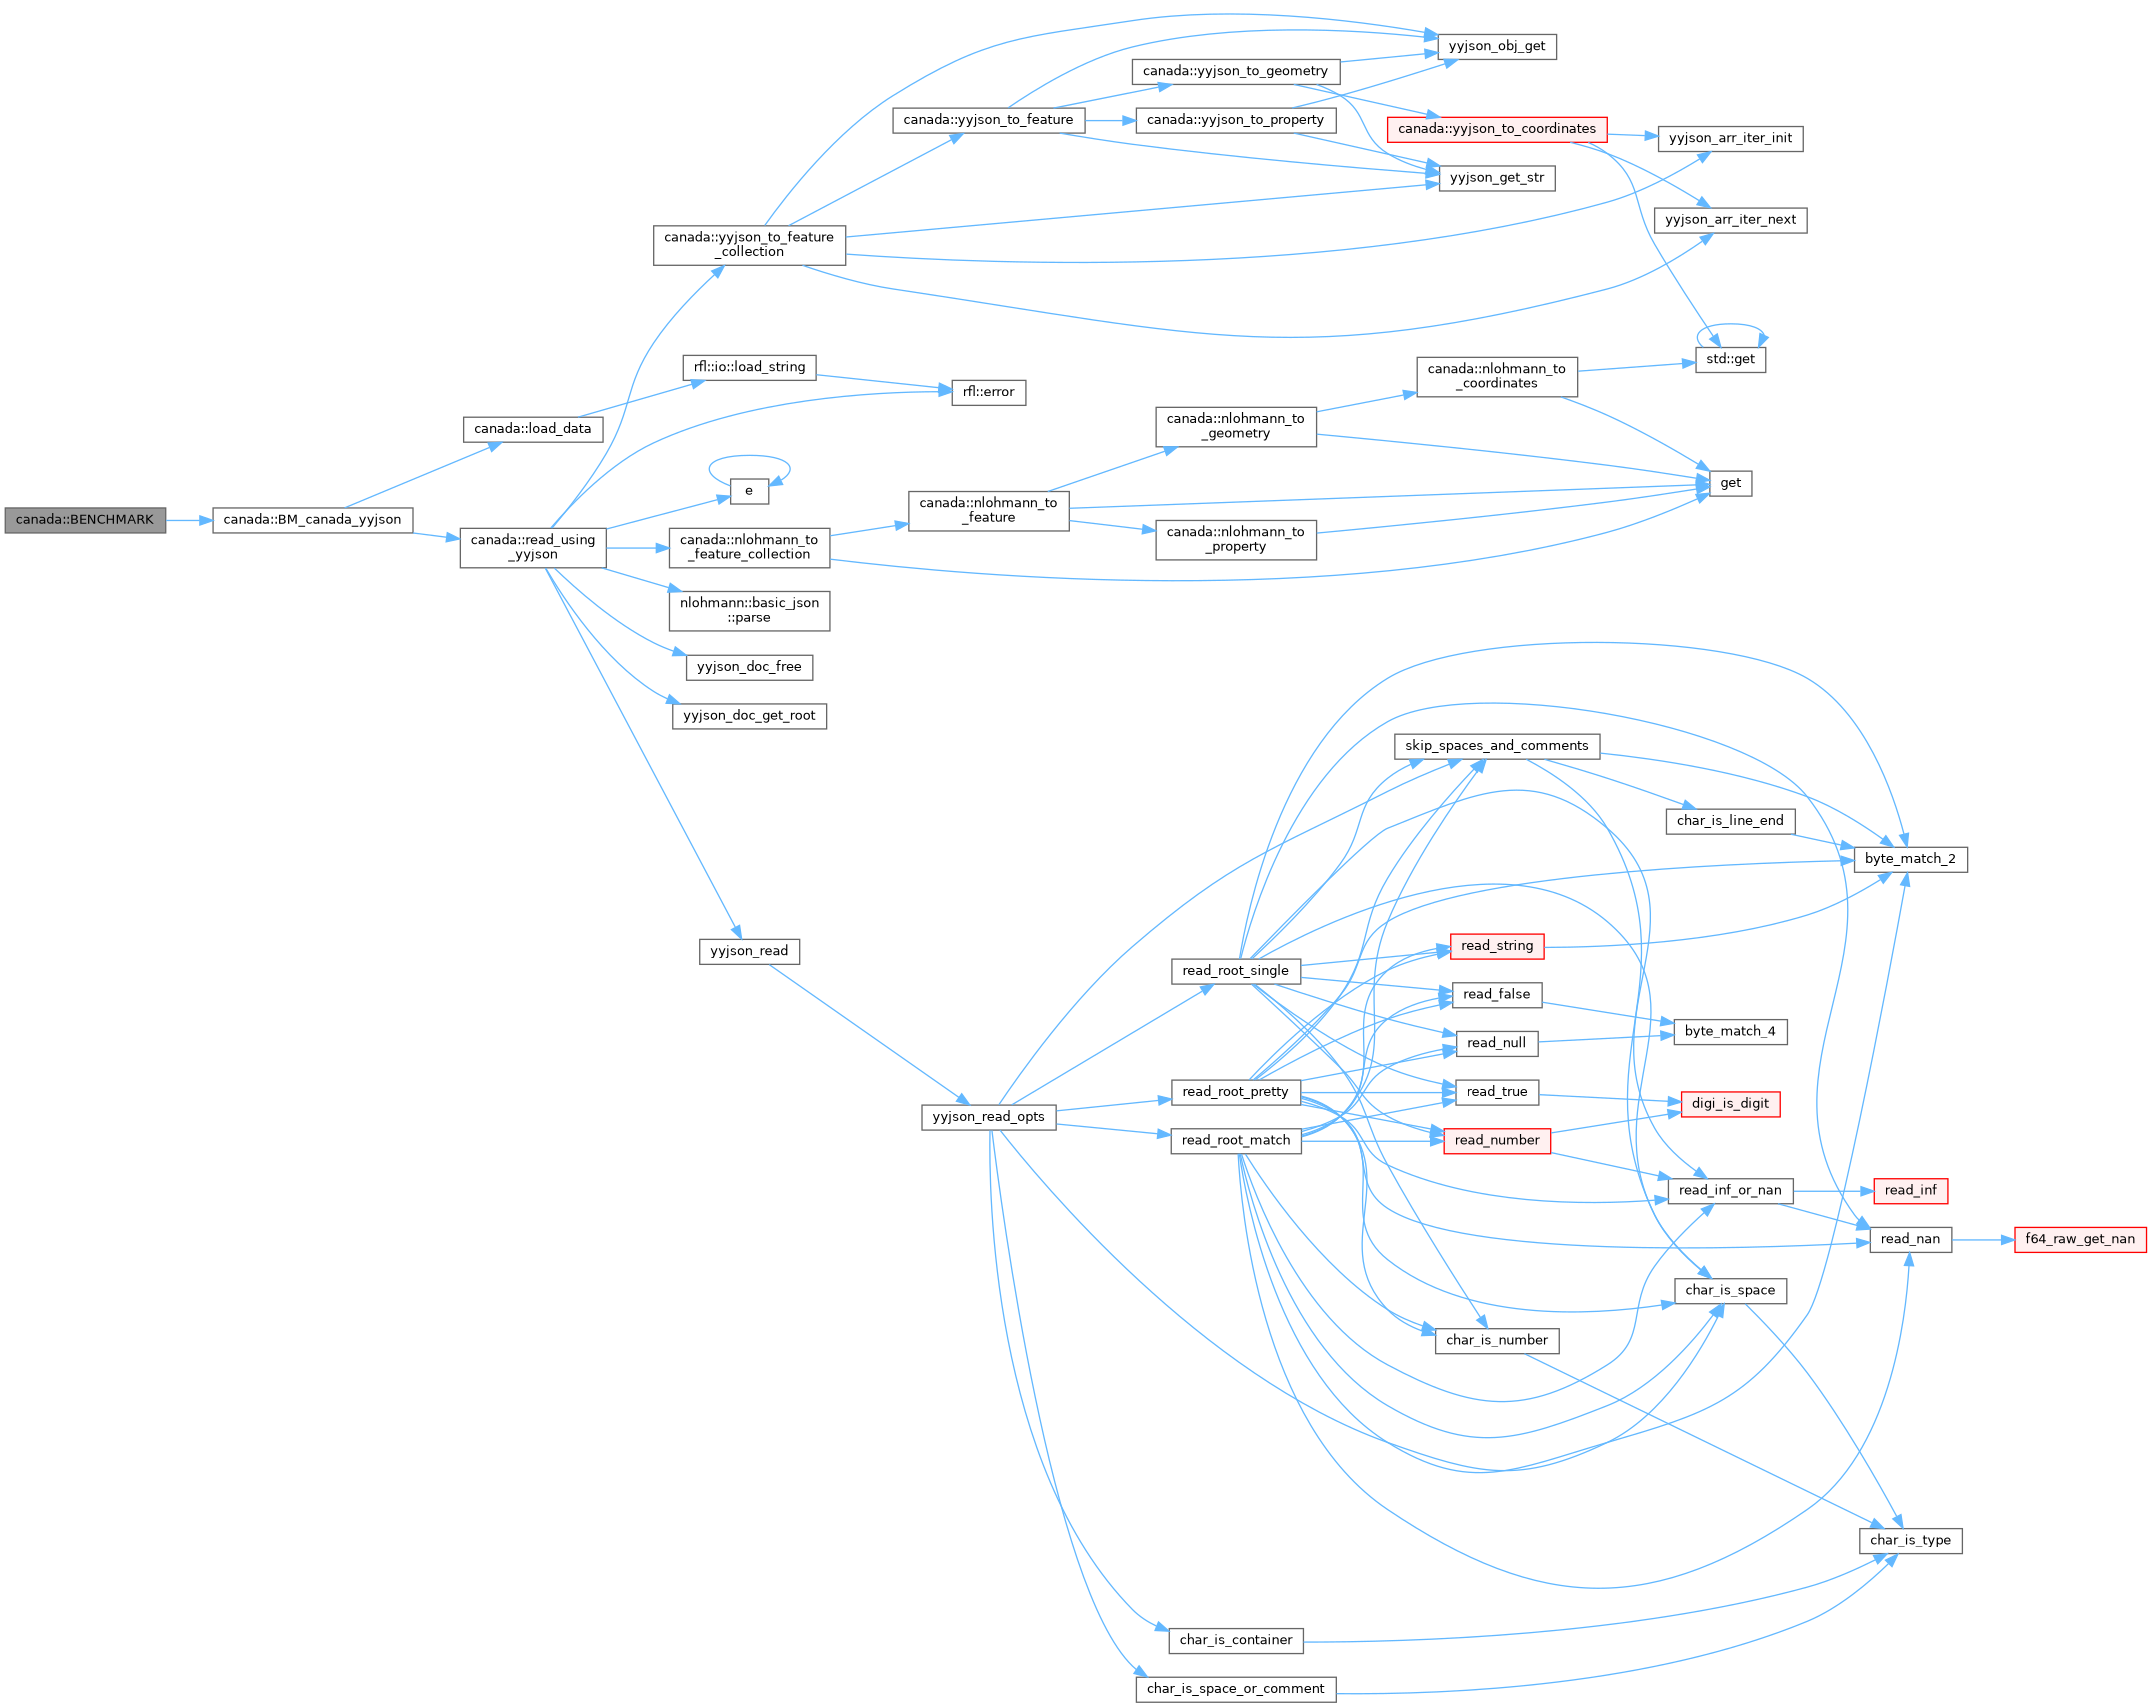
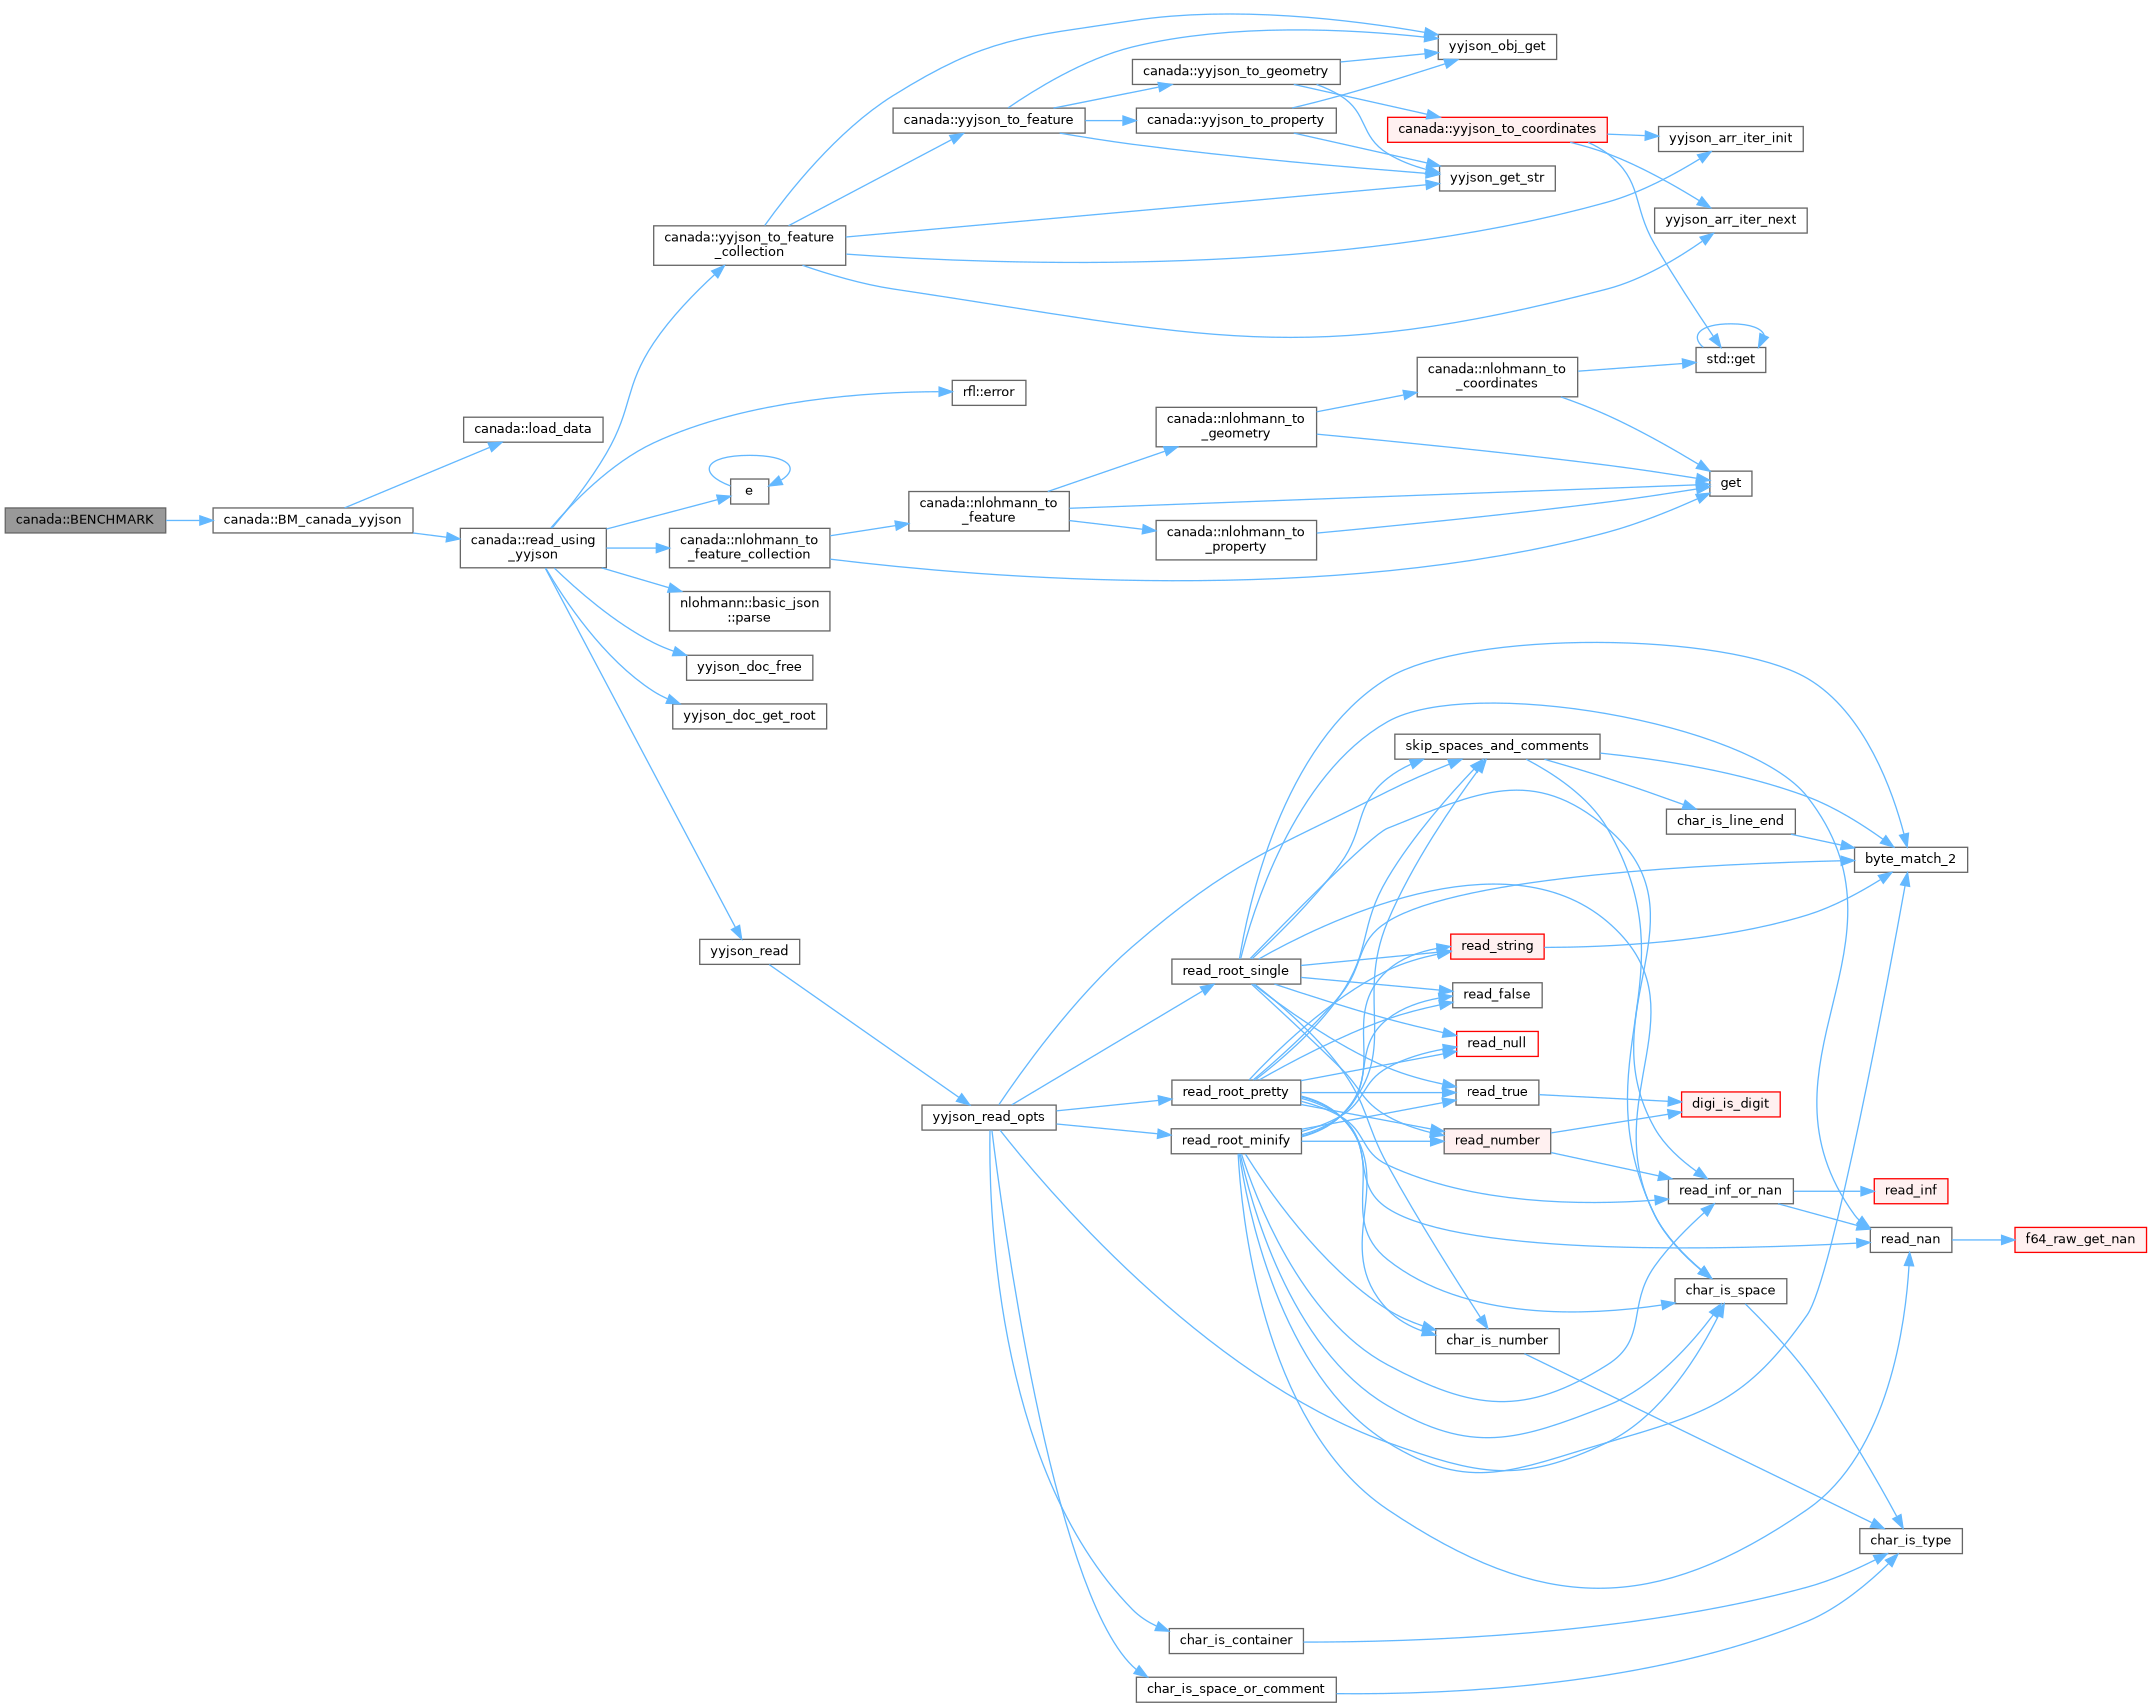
(750, 368) -> none
(1731, 1032) -> none
(1497, 1044) -> (1497, 1044)
(1236, 1141) -> (1236, 1141)
(1497, 1141) -> (1497, 1141)
